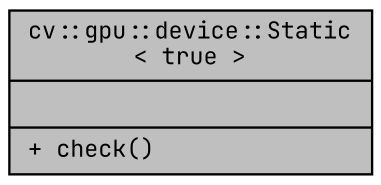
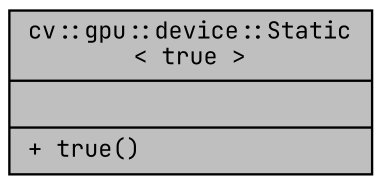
(92, 150) -> (85, 150)
